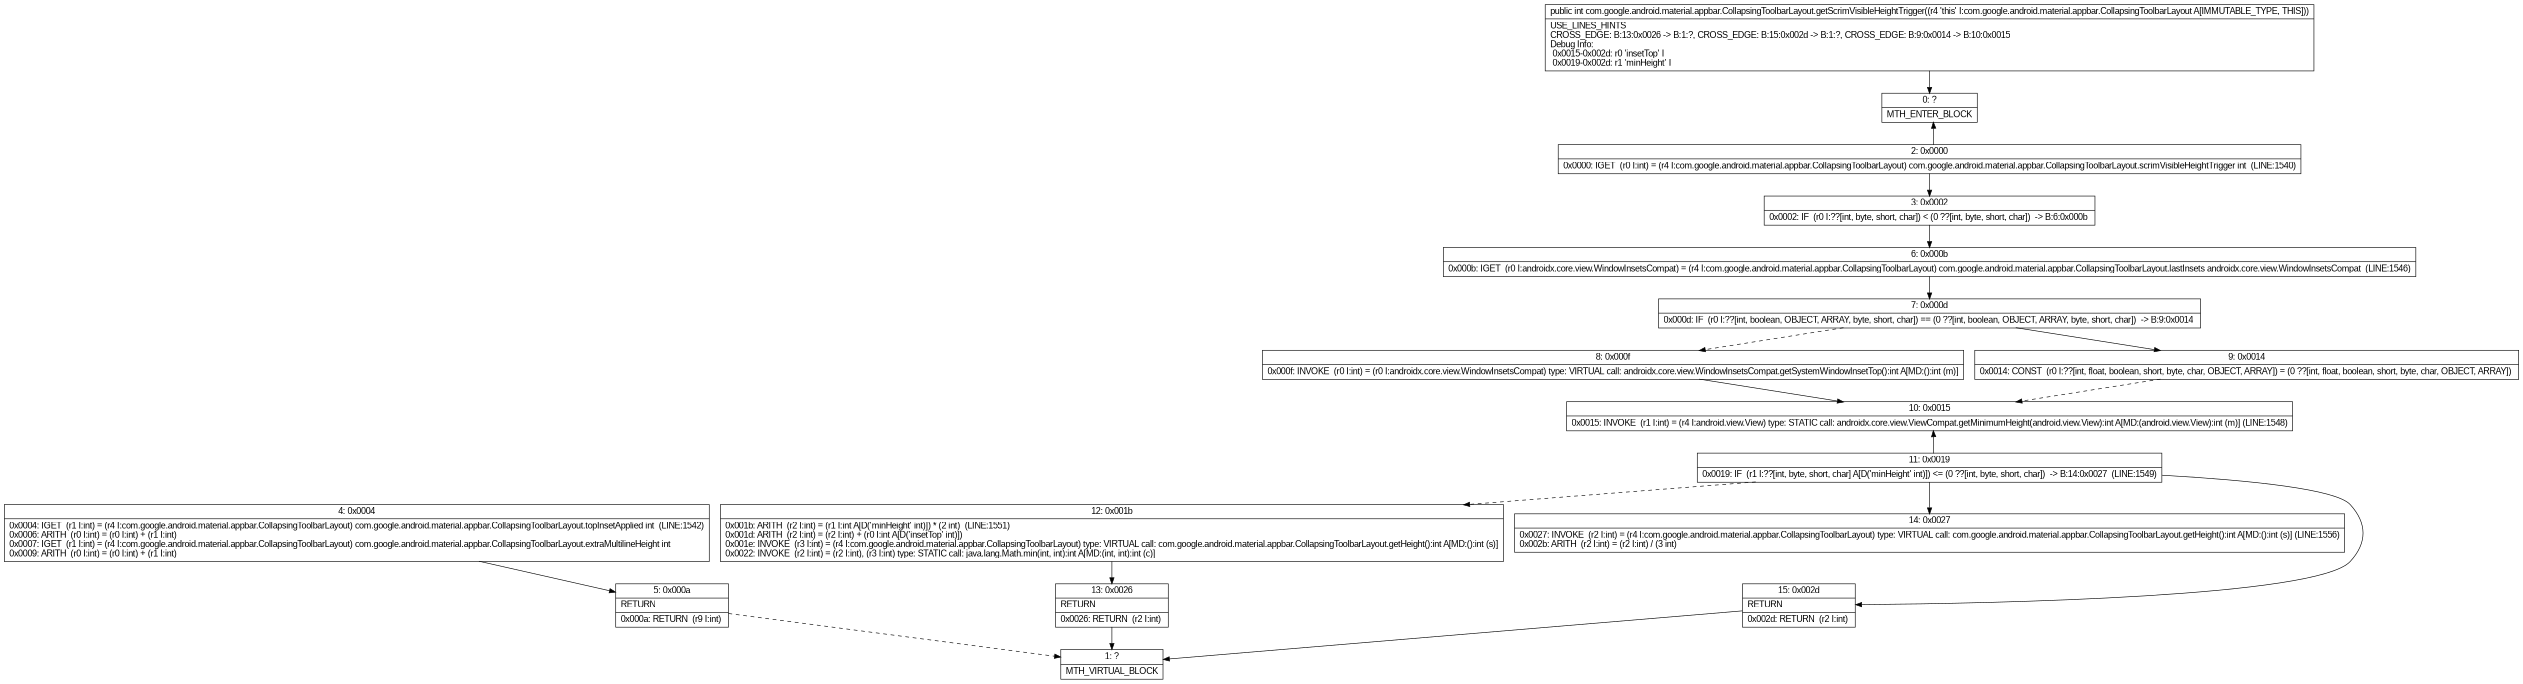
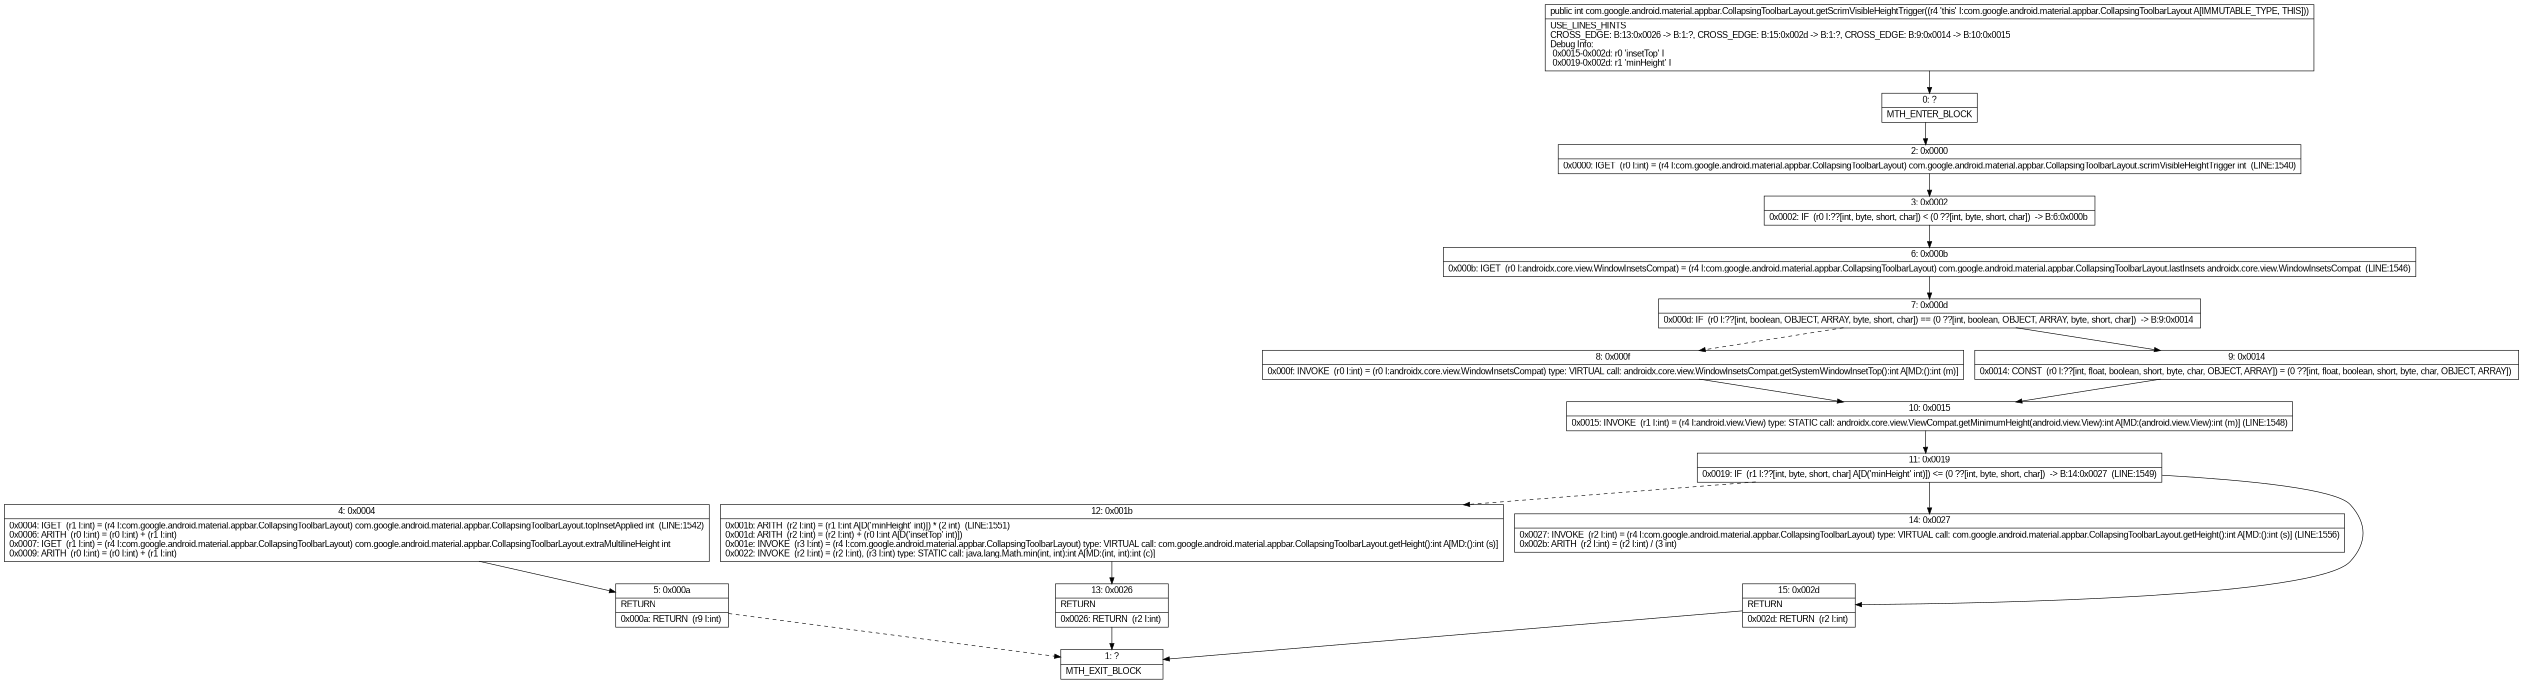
(1934, 137) -> (1925, 130)
(2091, 390) -> (2091, 390)
(1934, 445) -> (1925, 439)
(1112, 671) -> (1104, 671)
